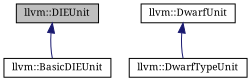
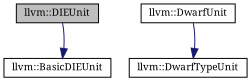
(51, 46) -> (64, 36)
(182, 46) -> (195, 36)
